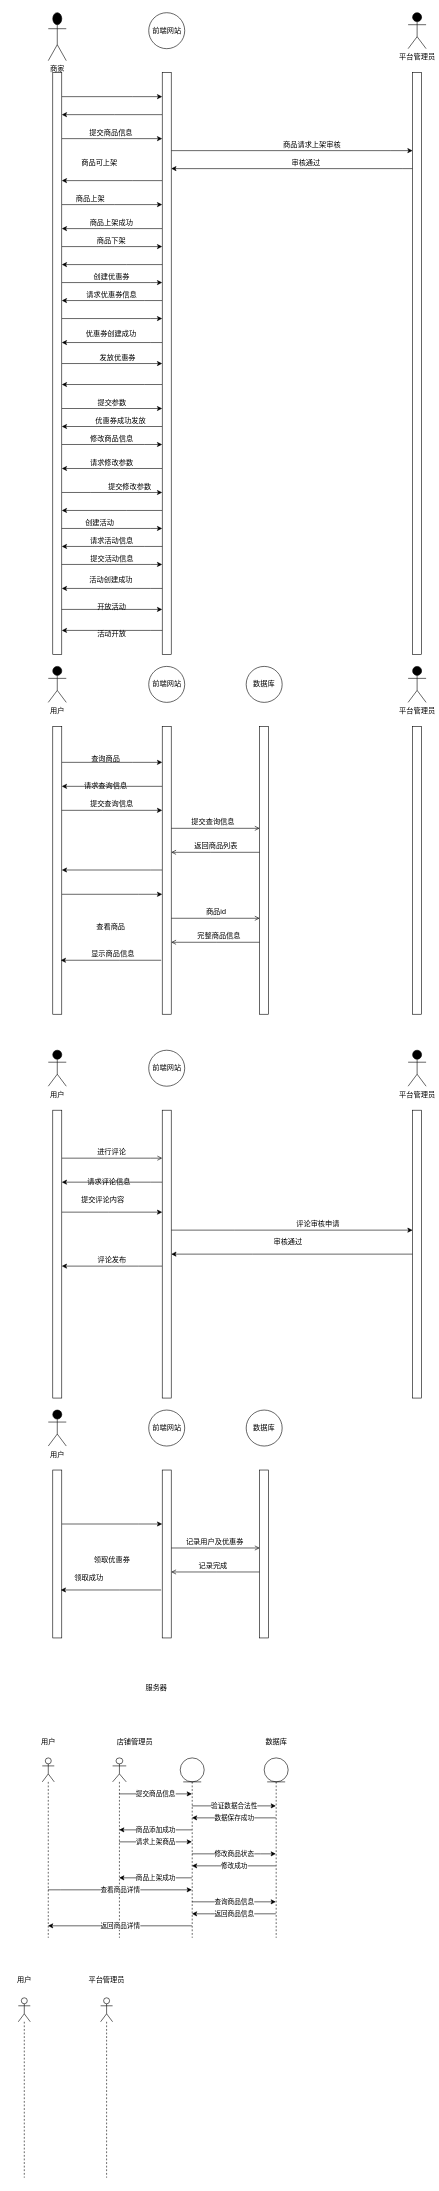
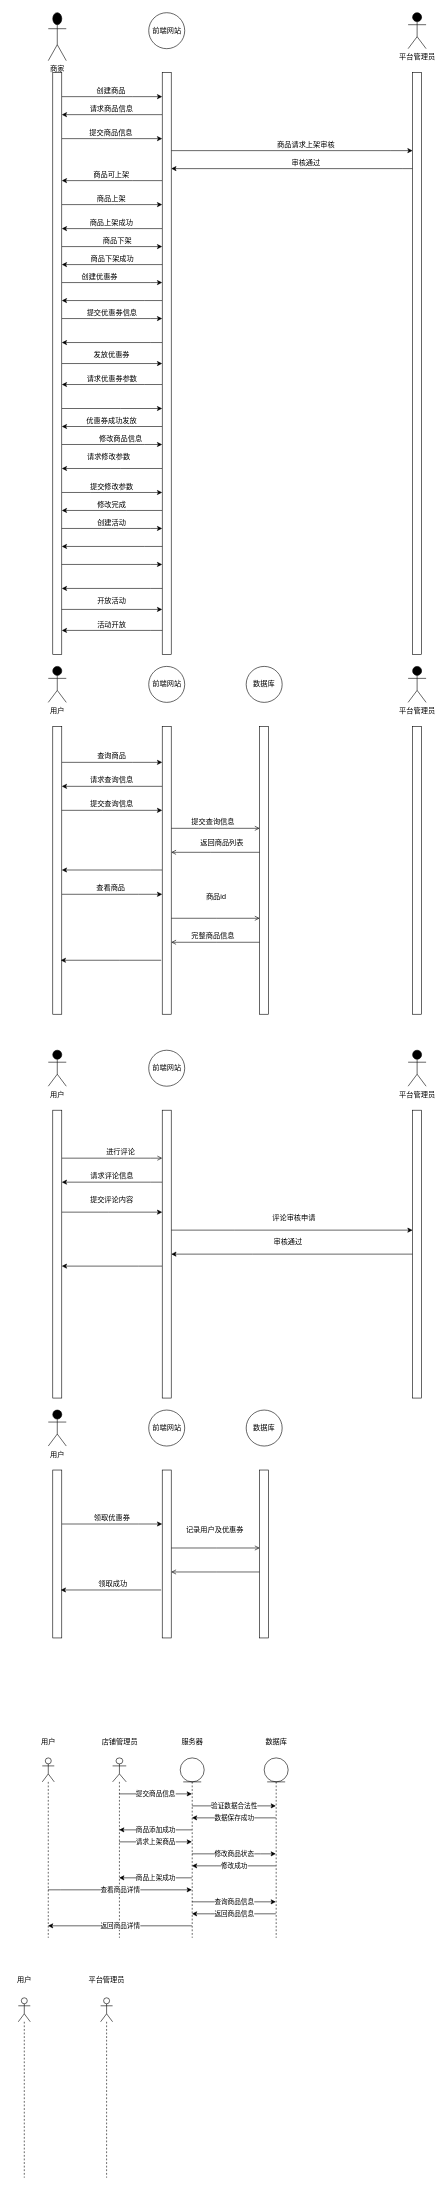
none -> (111, 90)
none -> (111, 108)
(312, 144) -> (306, 144)
(99, 162) -> (111, 174)
(90, 198) -> (111, 198)
(111, 240) -> (117, 240)
none -> (112, 258)
(112, 276) -> (100, 276)
(112, 294) -> none
none -> (112, 312)
(111, 333) -> none
(118, 357) -> (112, 354)
none -> (112, 378)
(112, 402) -> none
(121, 420) -> (112, 420)
(112, 438) -> (121, 438)
(112, 462) -> (109, 456)
(130, 486) -> (112, 486)
none -> (112, 504)
(100, 522) -> (112, 522)
(112, 540) -> none
(112, 558) -> none
(111, 579) -> none
(112, 606) -> (112, 600)
(112, 633) -> (112, 624)
(106, 759) -> (112, 756)
(106, 786) -> (112, 780)
(216, 846) -> (222, 843)
(216, 912) -> (216, 897)
(111, 927) -> (111, 888)
(219, 936) -> (213, 936)
(113, 954) -> none
(112, 1152) -> (121, 1152)
(109, 1182) -> (112, 1176)
(103, 1200) -> (112, 1200)
(318, 1224) -> (294, 1218)
(112, 1260) -> none
(215, 1542) -> (215, 1530)
(112, 1560) -> (112, 1518)
(213, 1566) -> none
(89, 1578) -> (113, 1584)
(156, 1688) -> (192, 1742)
(135, 1742) -> (120, 1742)
